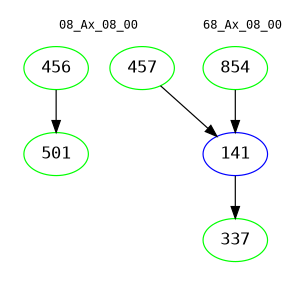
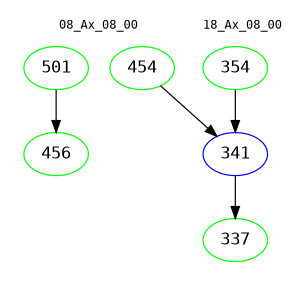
(243, 26) -> (243, 26)
(142, 68) -> (142, 68)
(235, 68) -> (235, 68)
(56, 105) -> (56, 105)
(235, 154) -> (235, 154)
